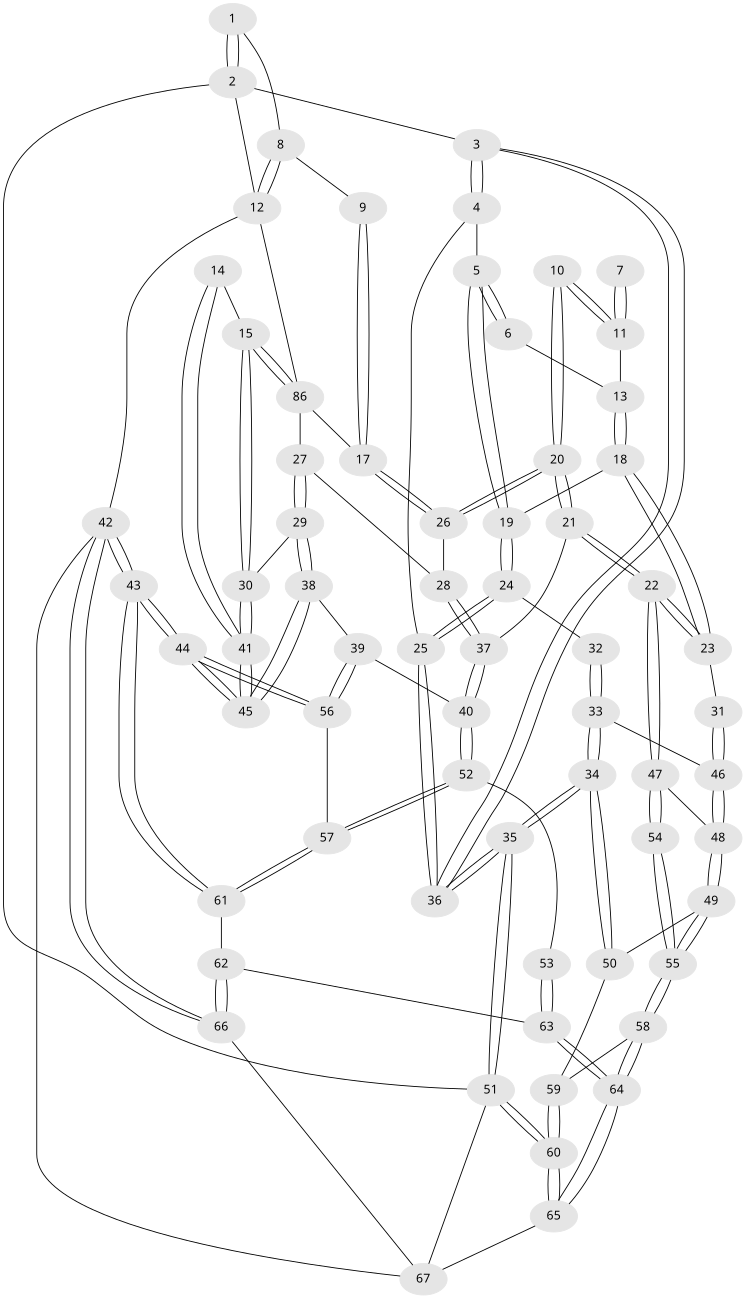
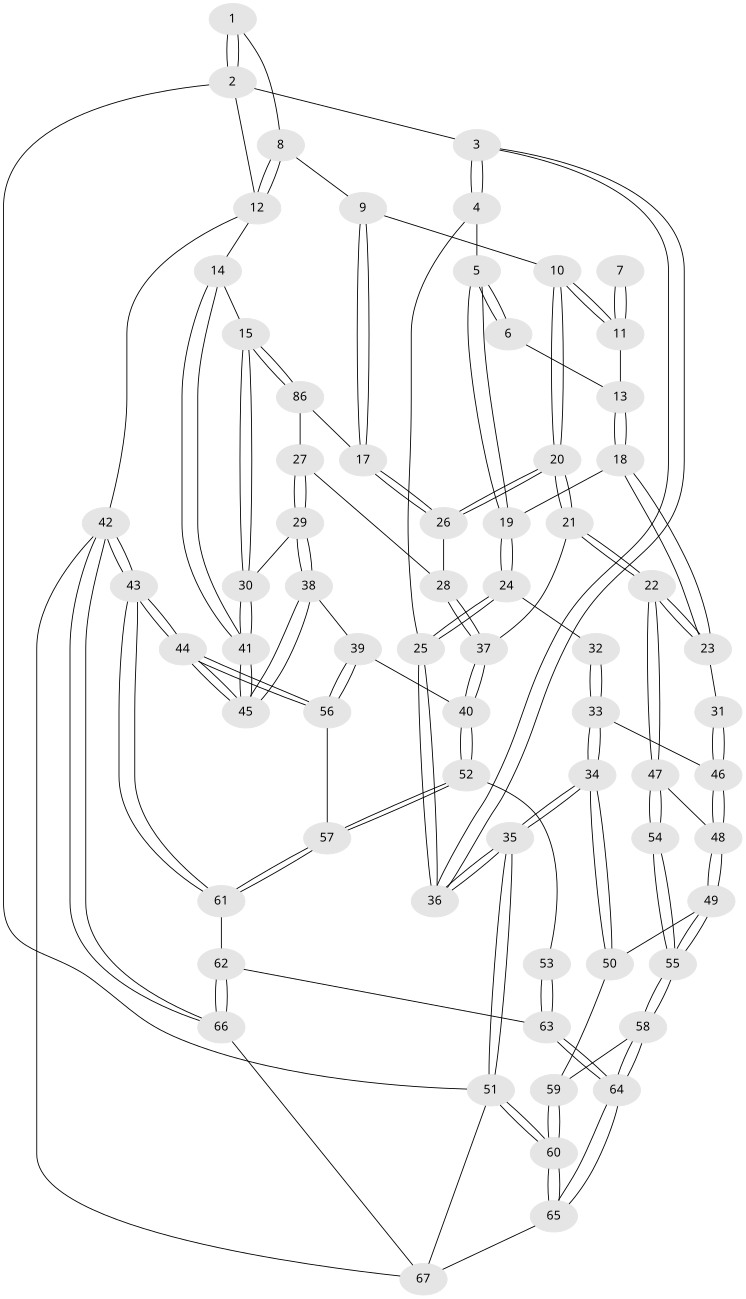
none -> (460, 240)
(279, 303) -> (238, 240)
